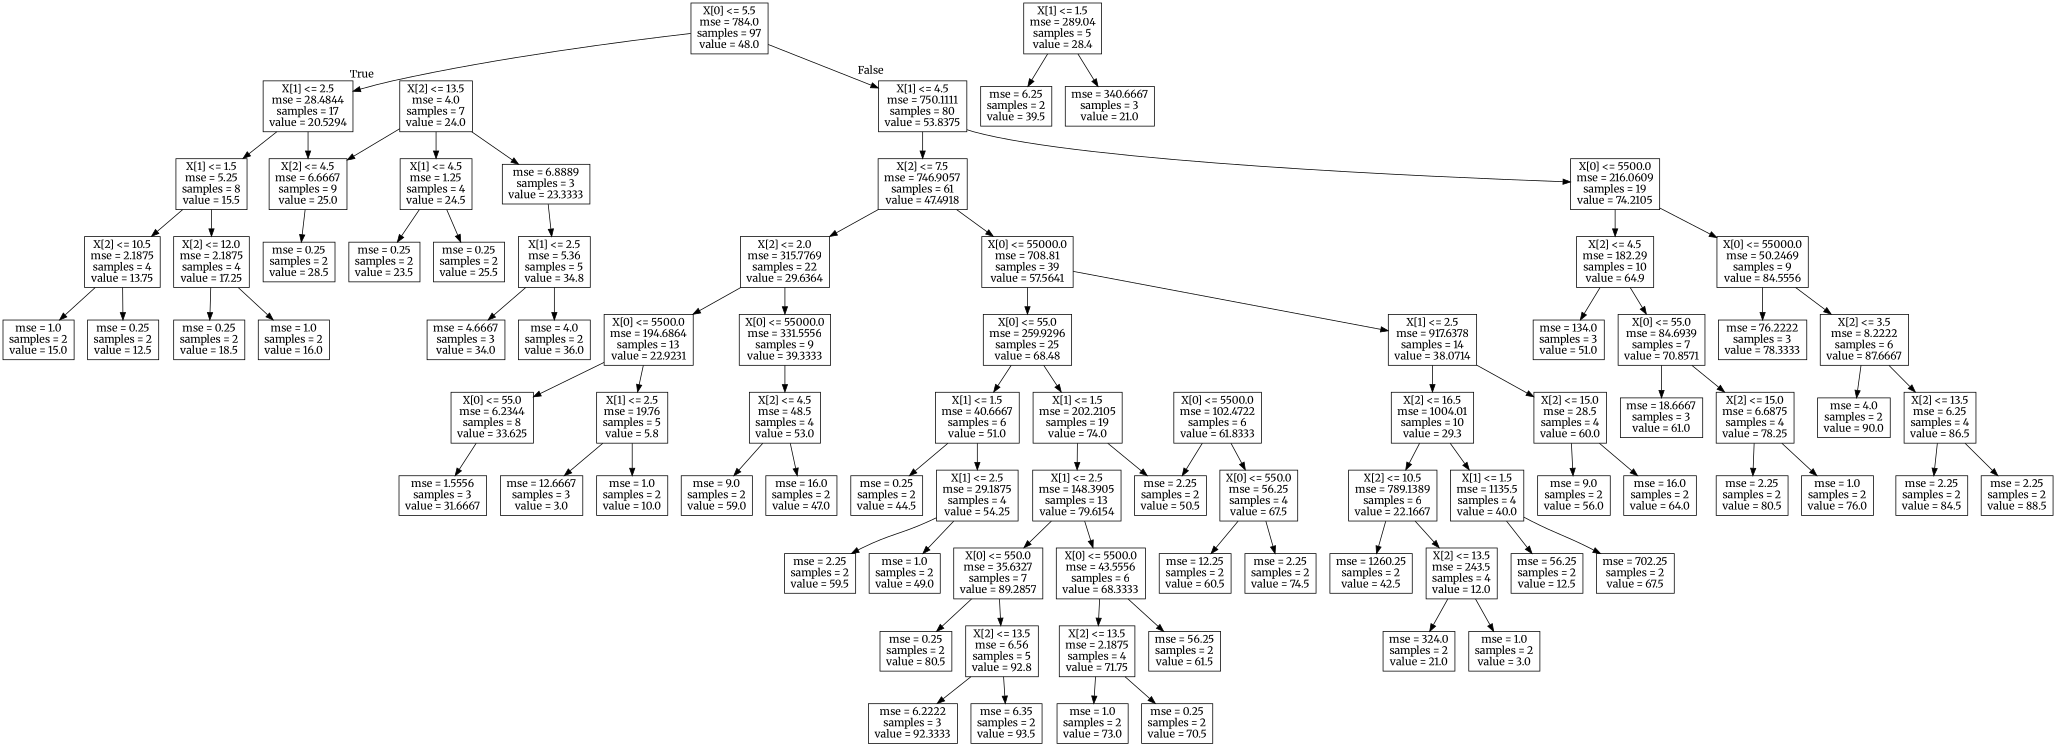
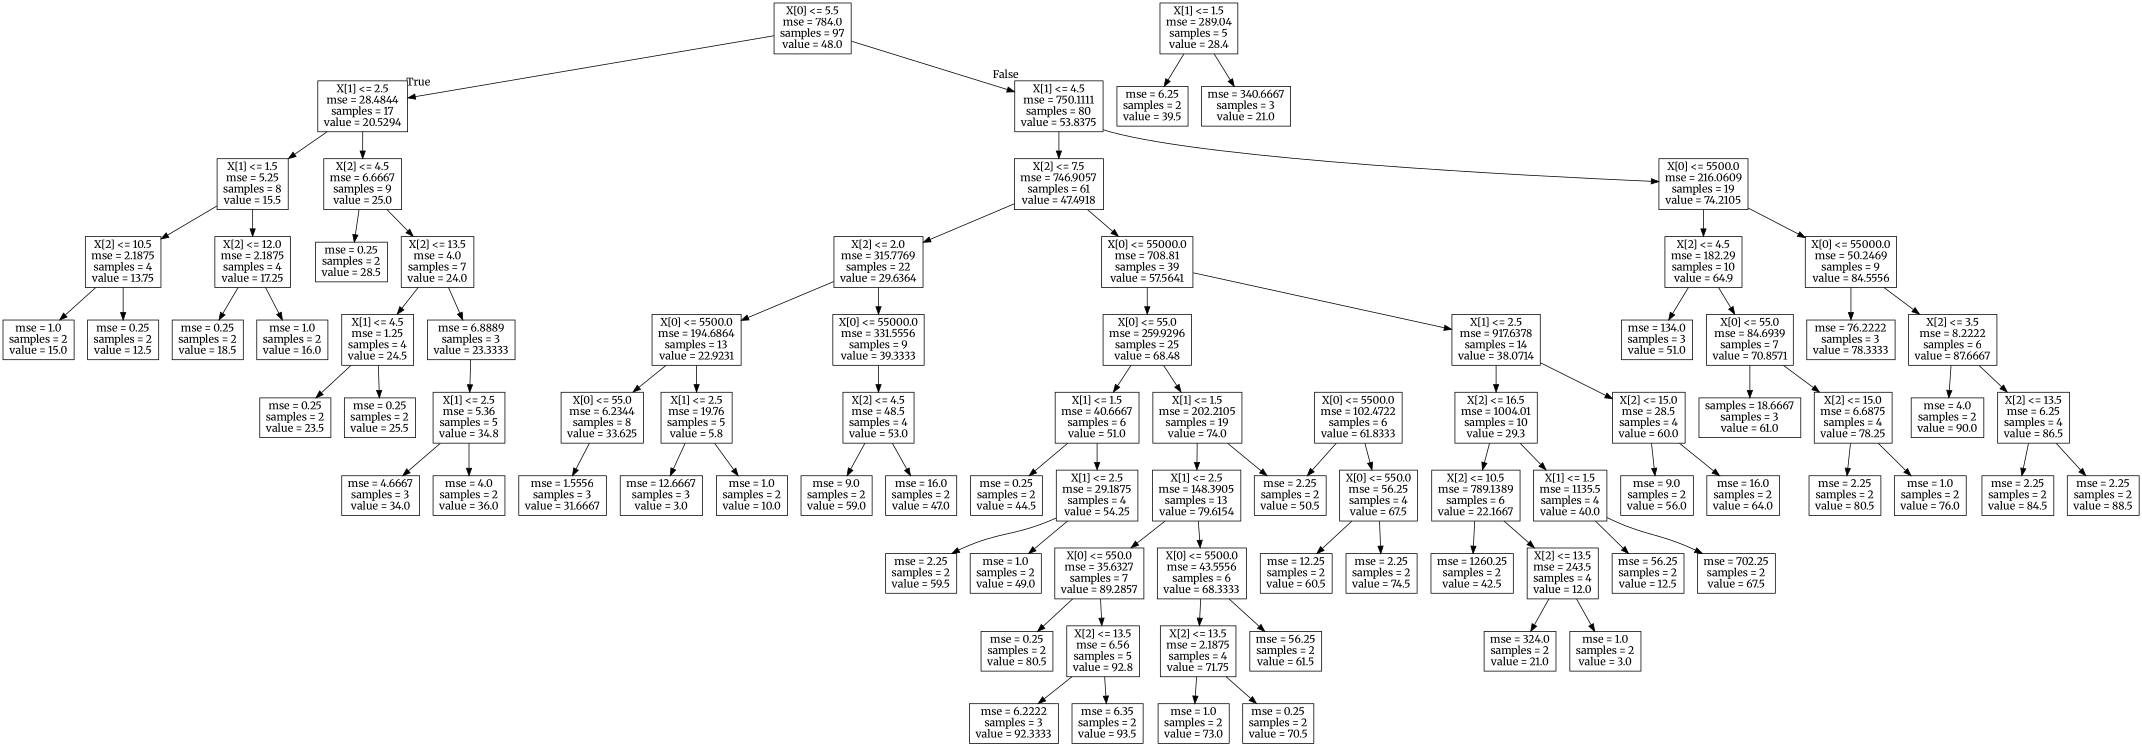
(377, 142) -> (397, 220)
(1662, 418) -> (1750, 418)
